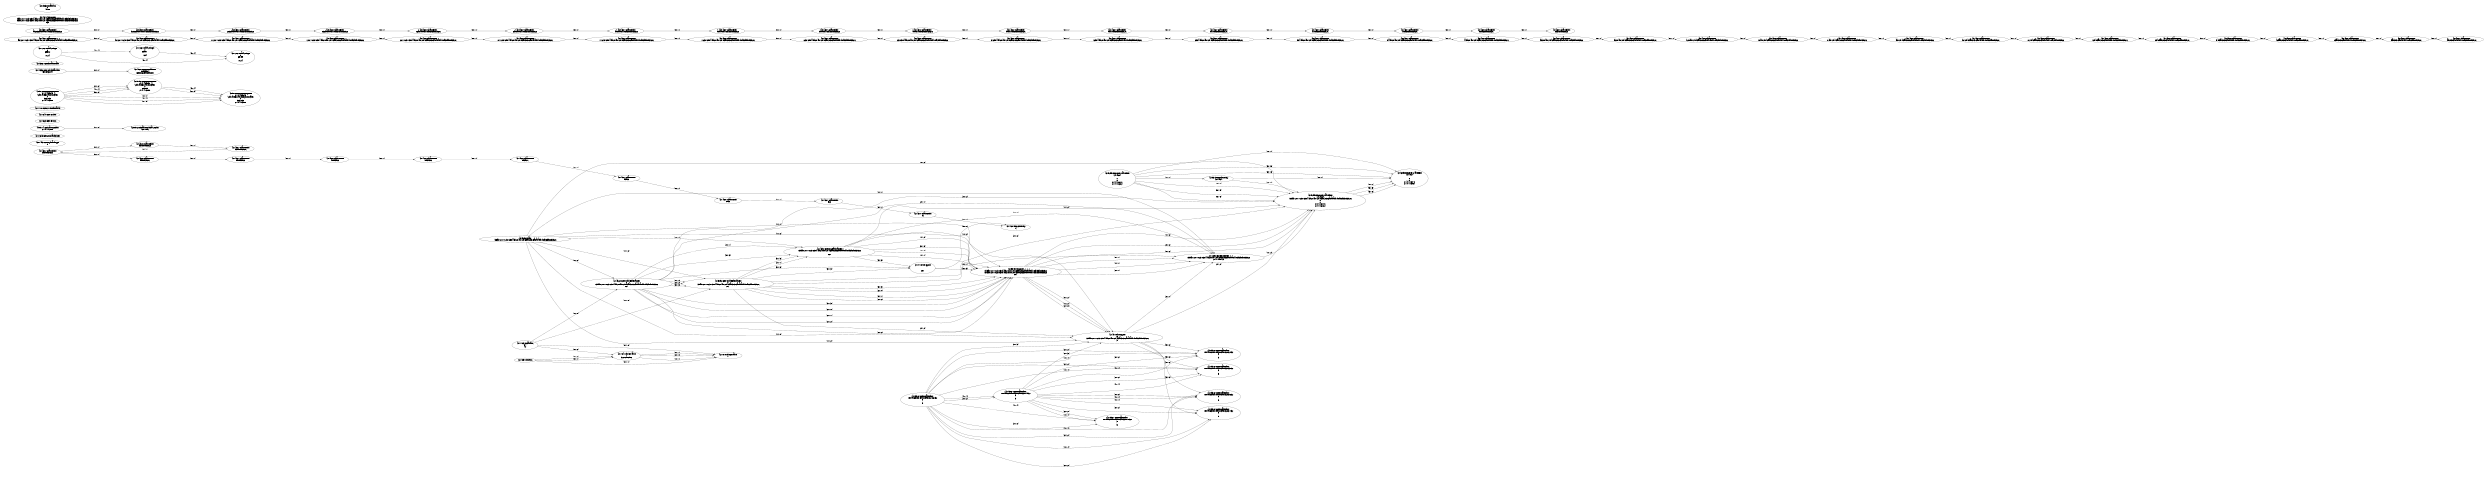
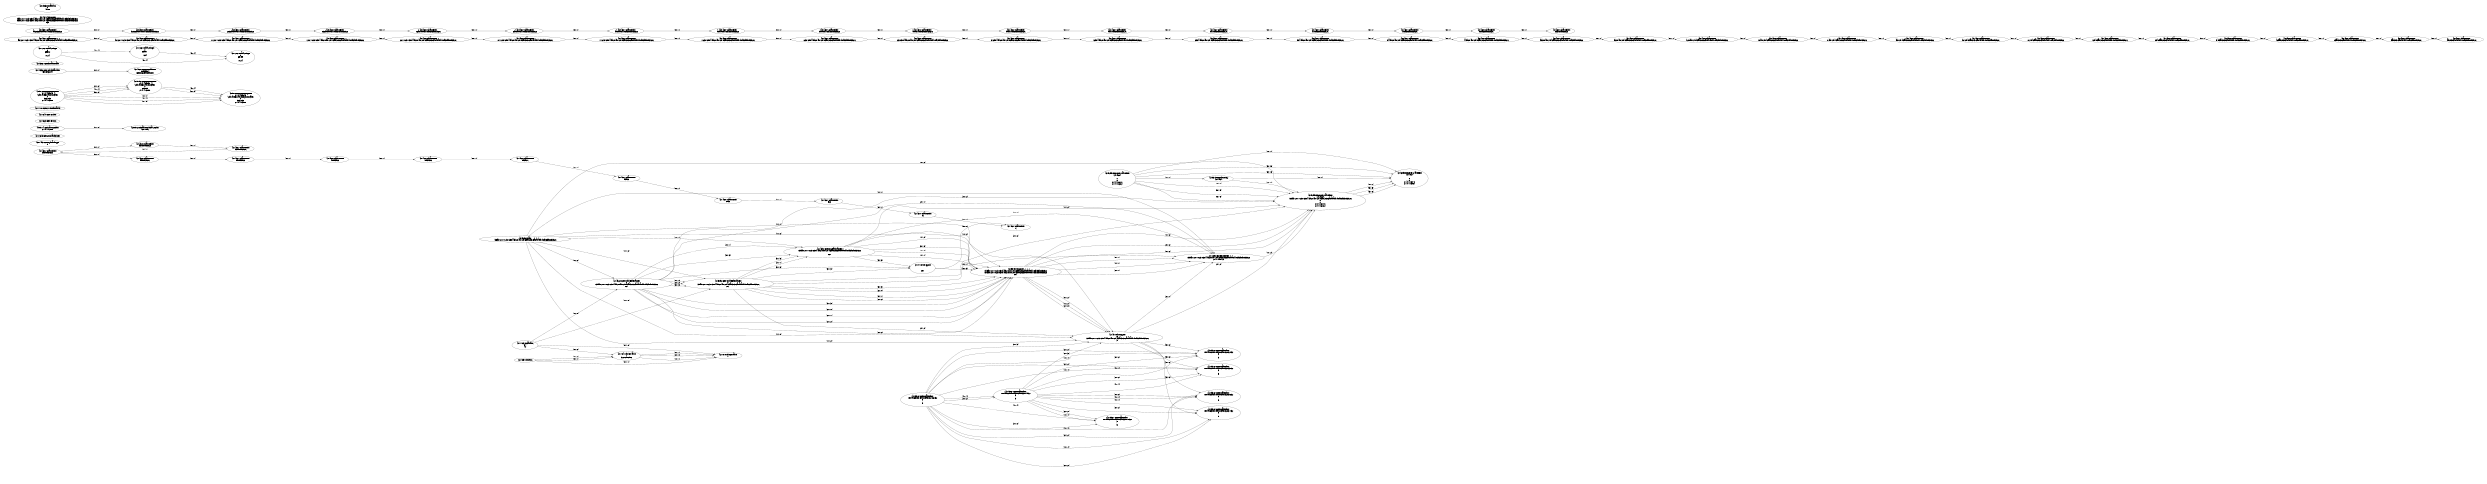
(1016, 227) -> (1016, 227)
